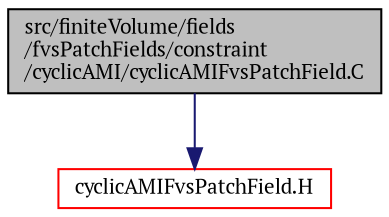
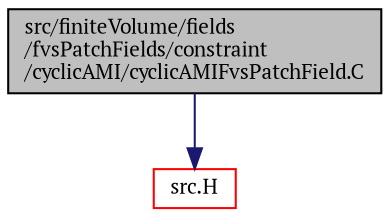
(195, 189) -> (195, 189)
